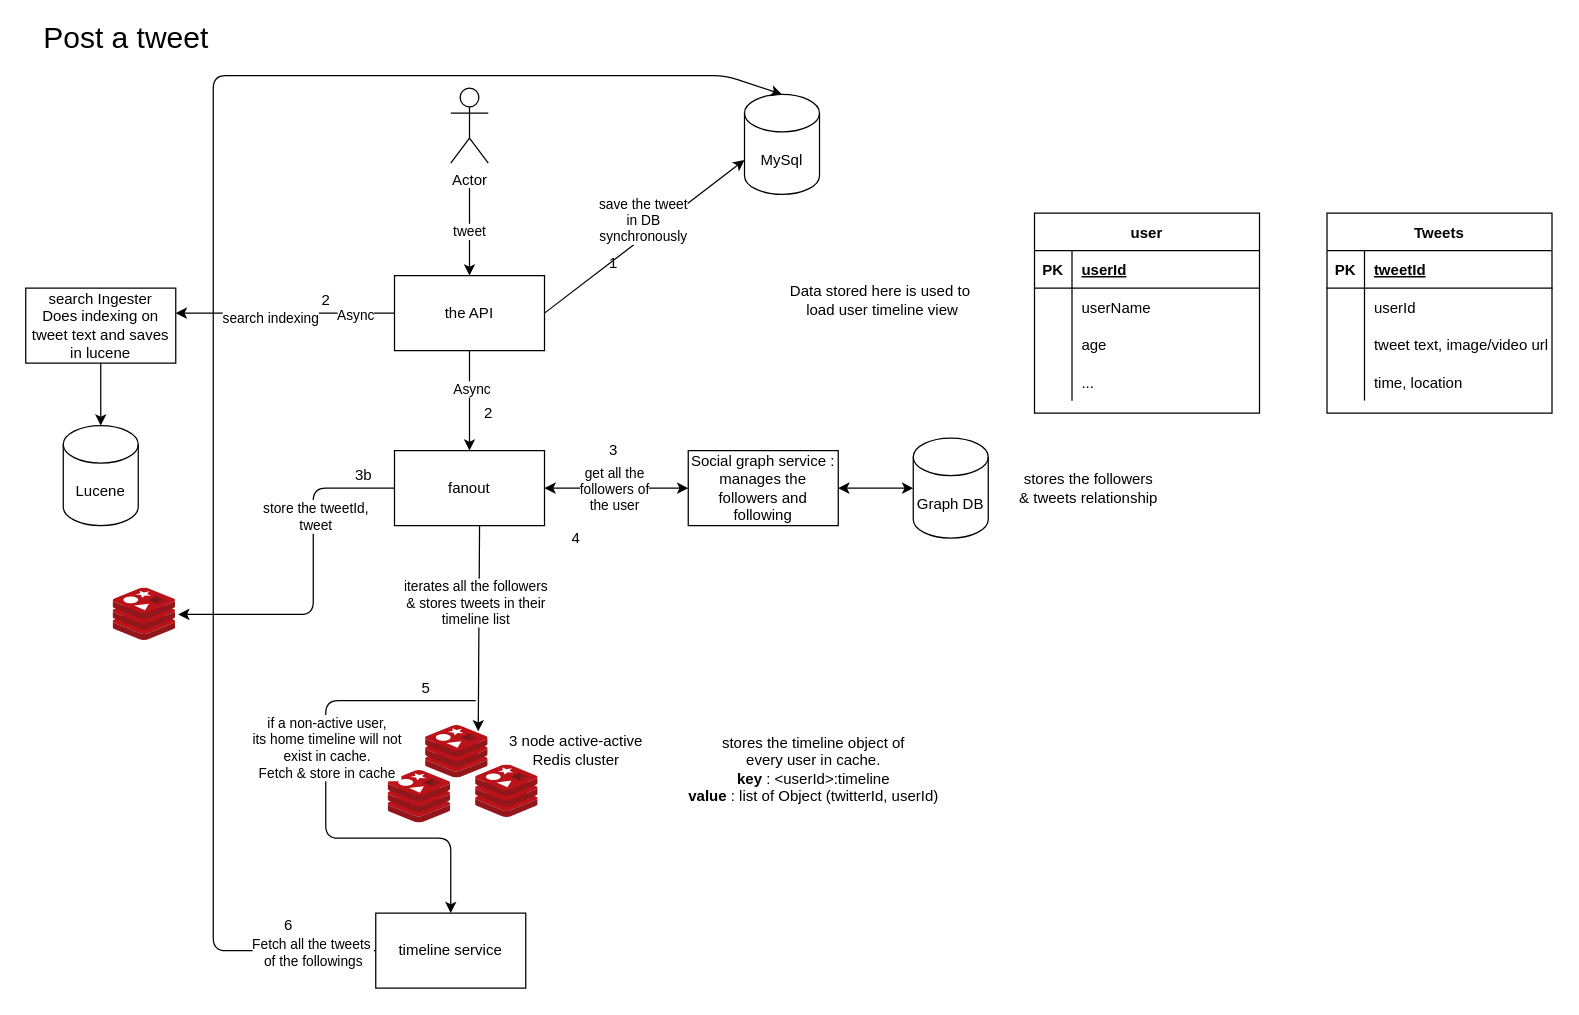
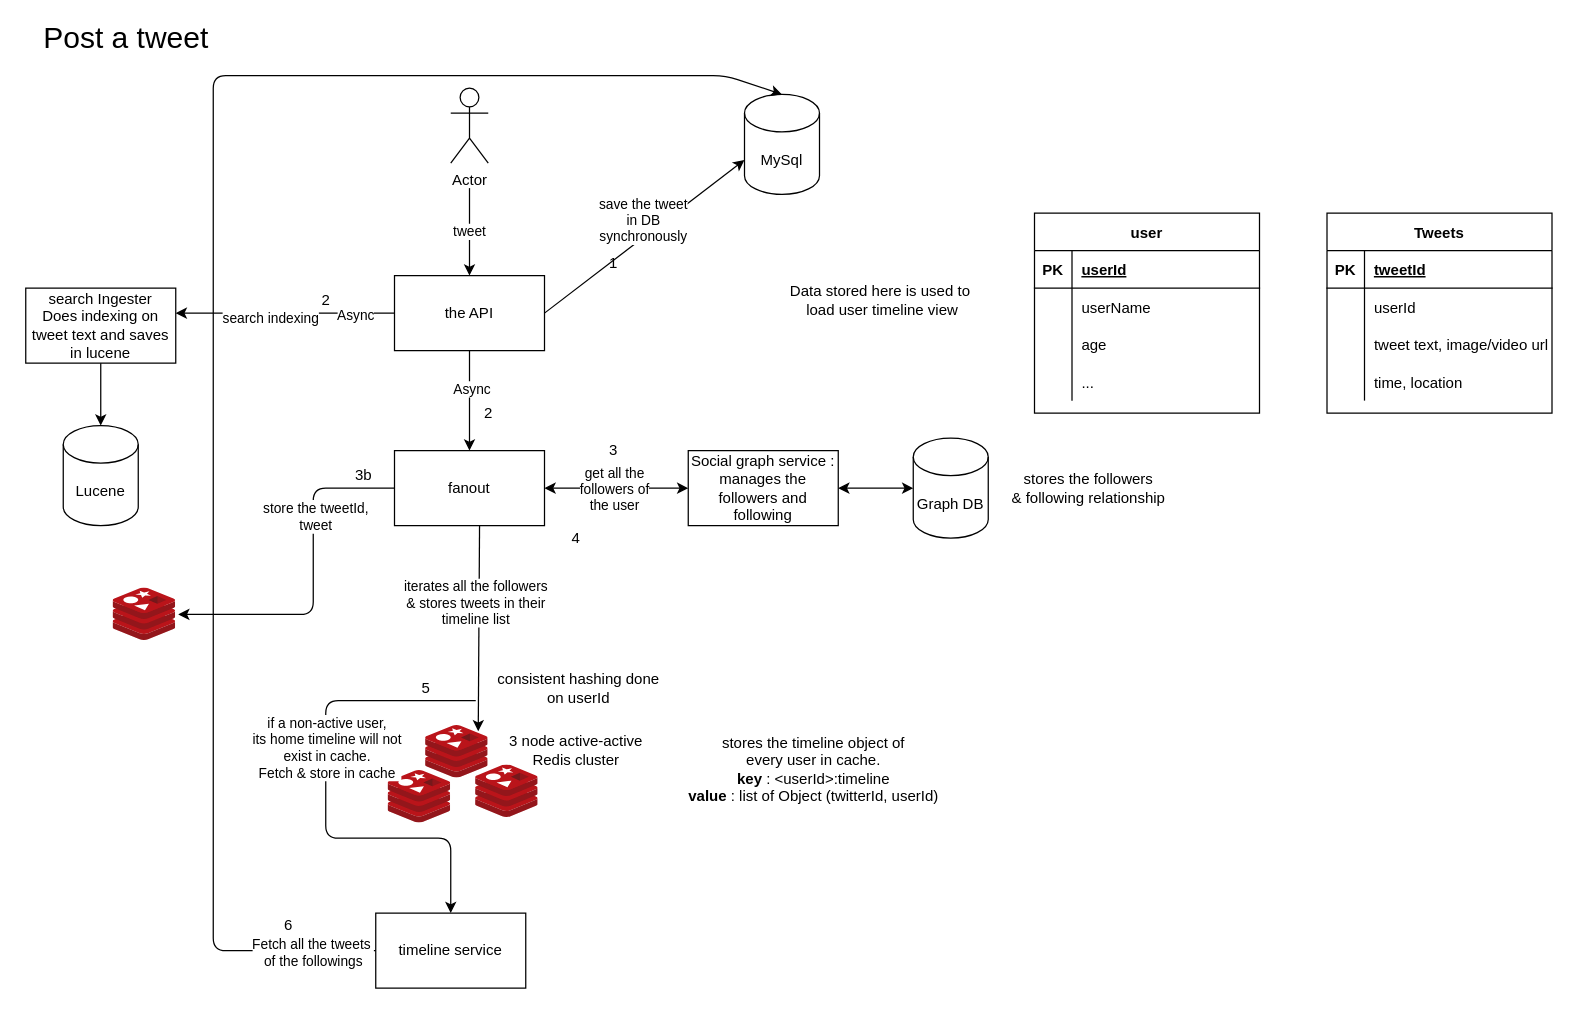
(1089, 488) -> (1089, 488)
none -> (579, 688)
